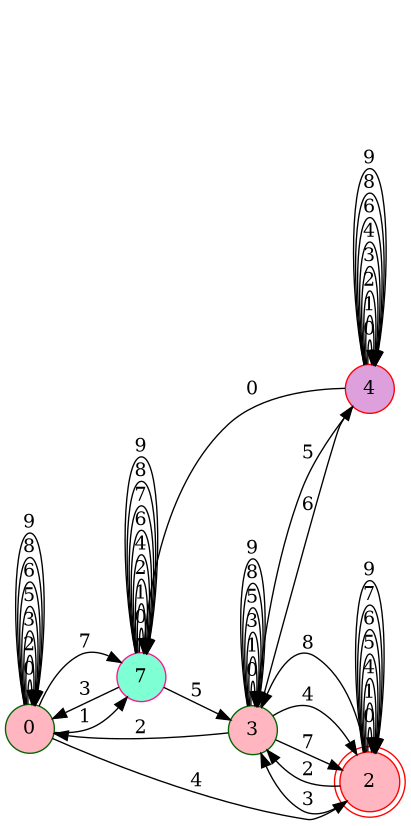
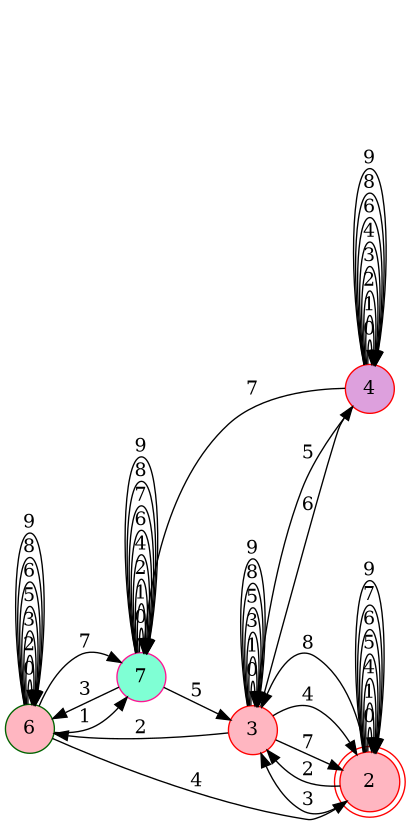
(253, 390) -> (253, 390)
(30, 729) -> (30, 729)
(253, 730) -> (253, 730)
